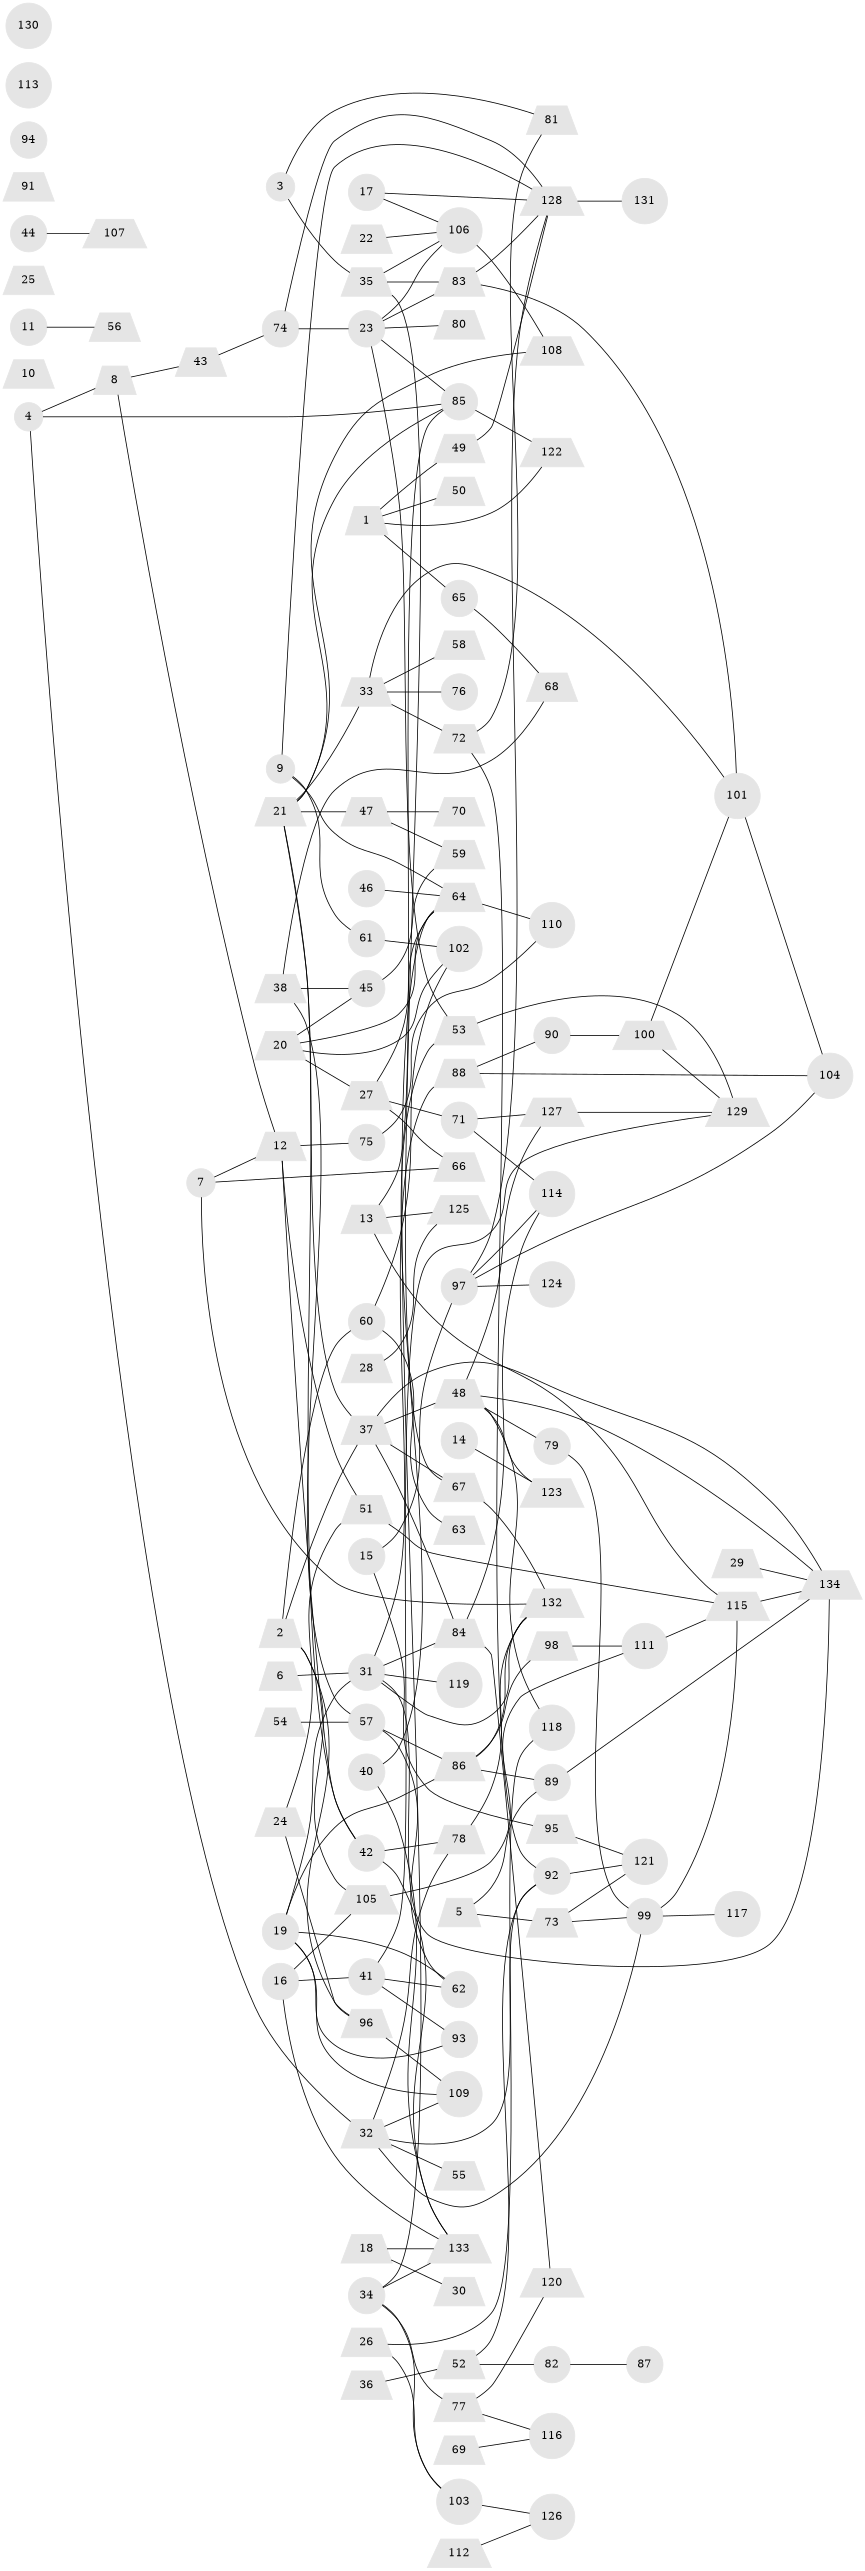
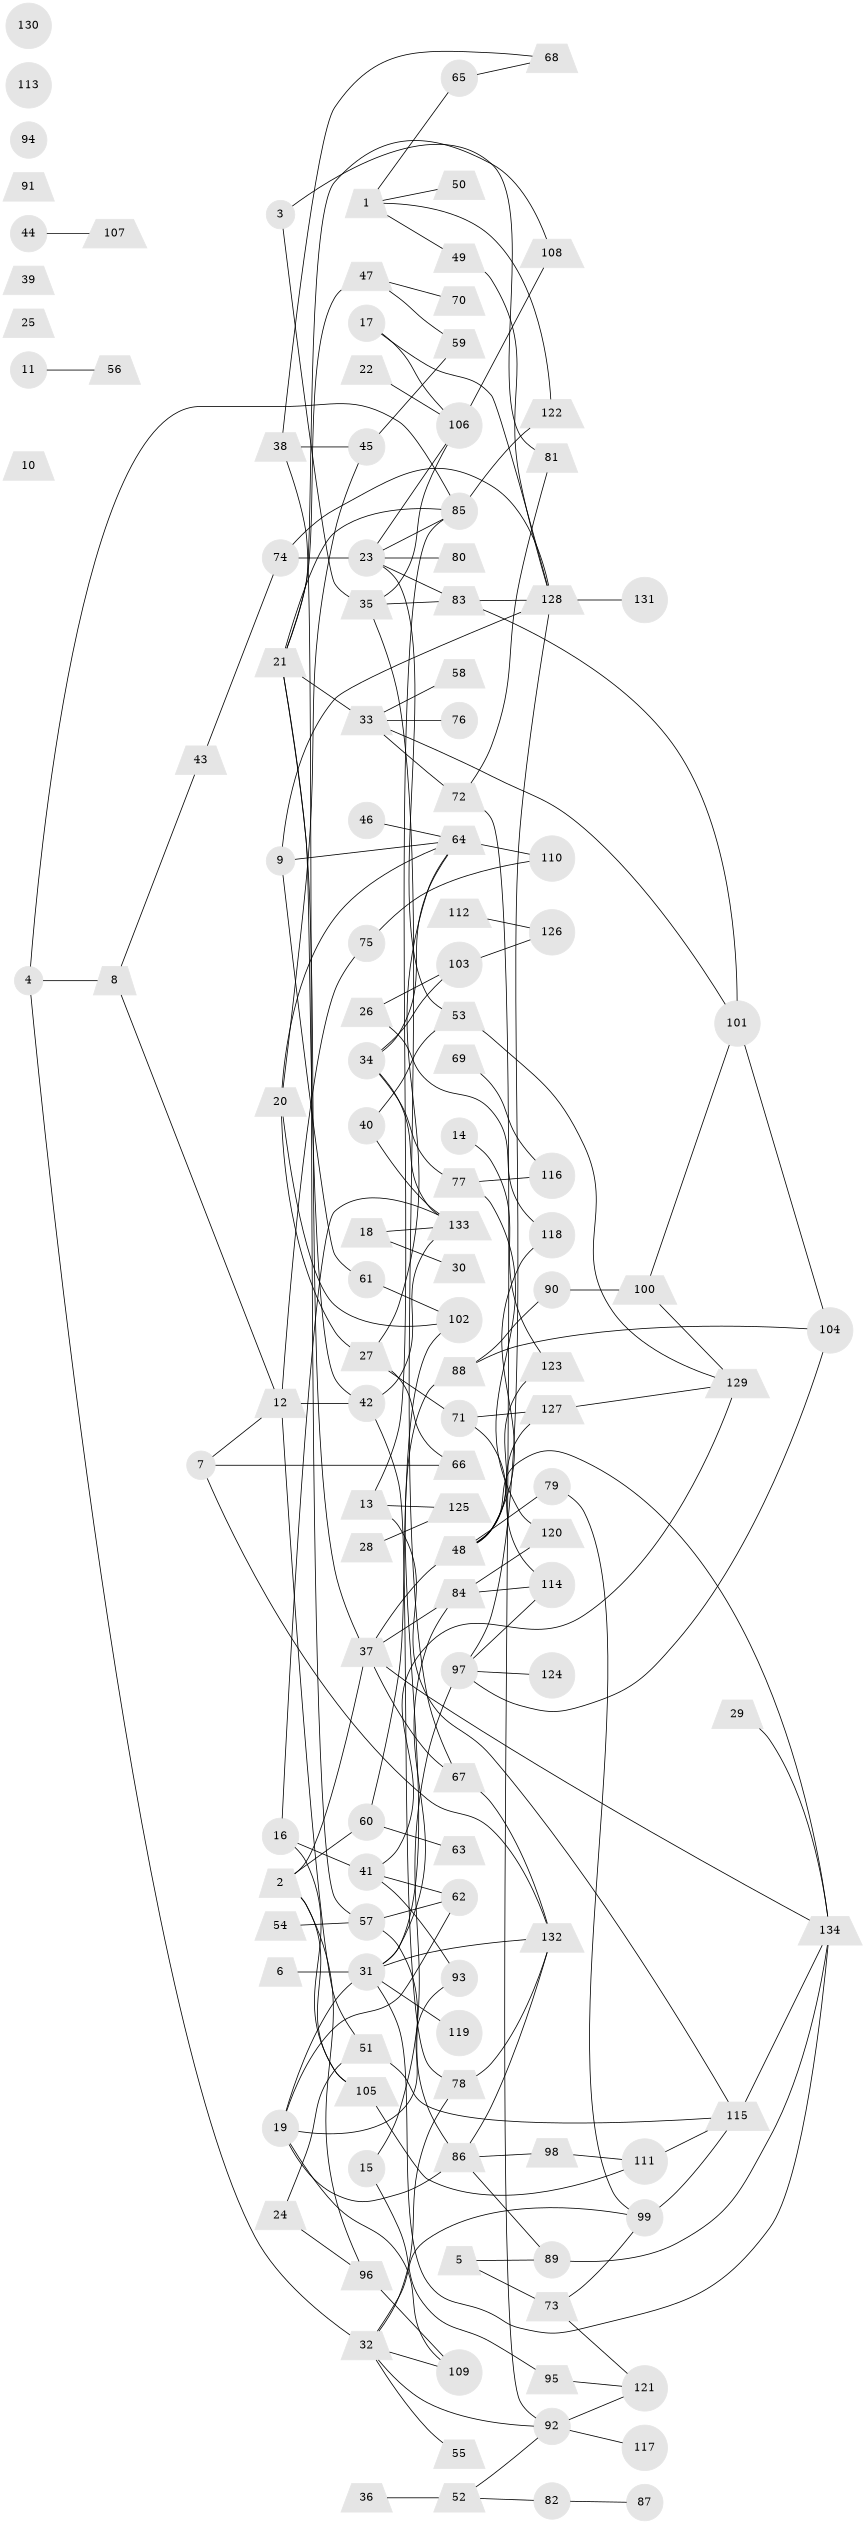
none -> (29, 280)
(689, 1915) -> (596, 2437)
